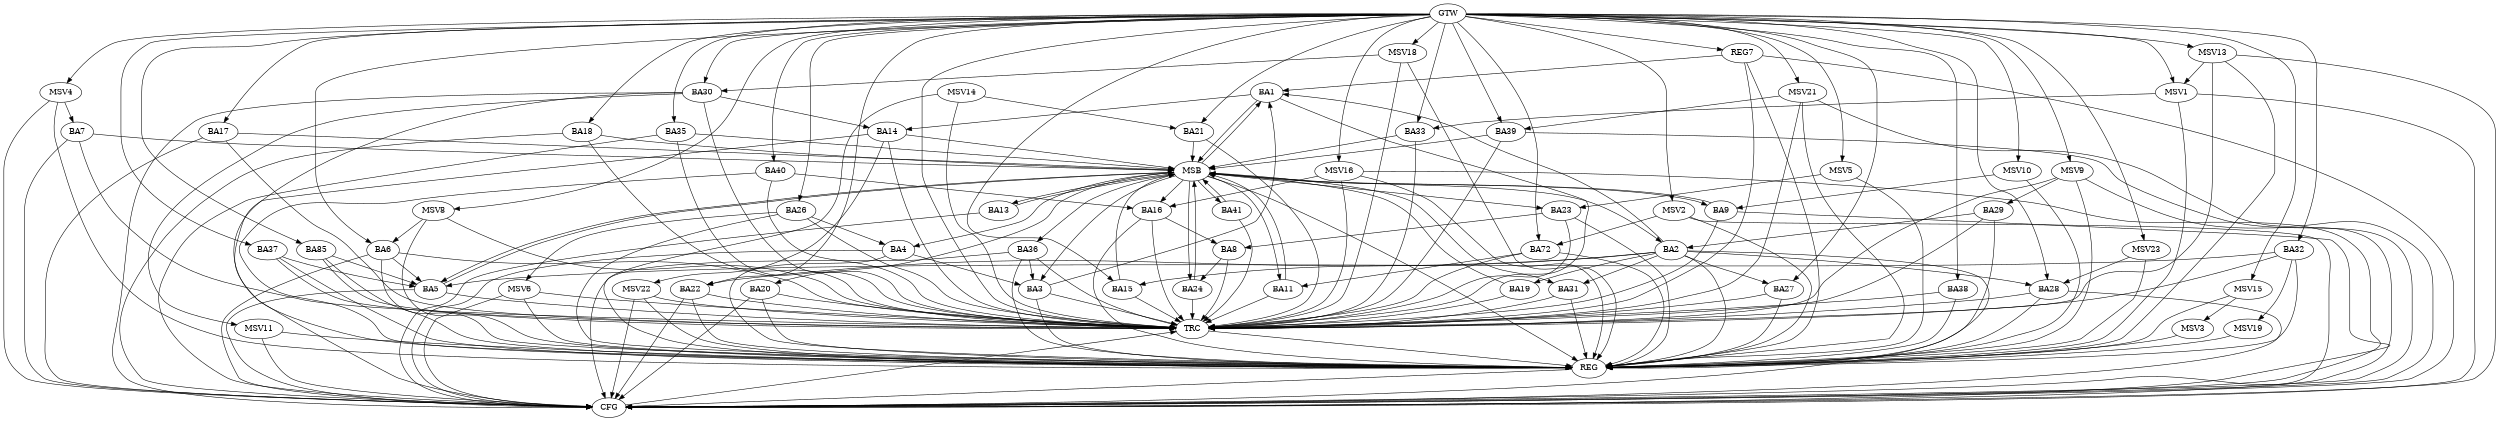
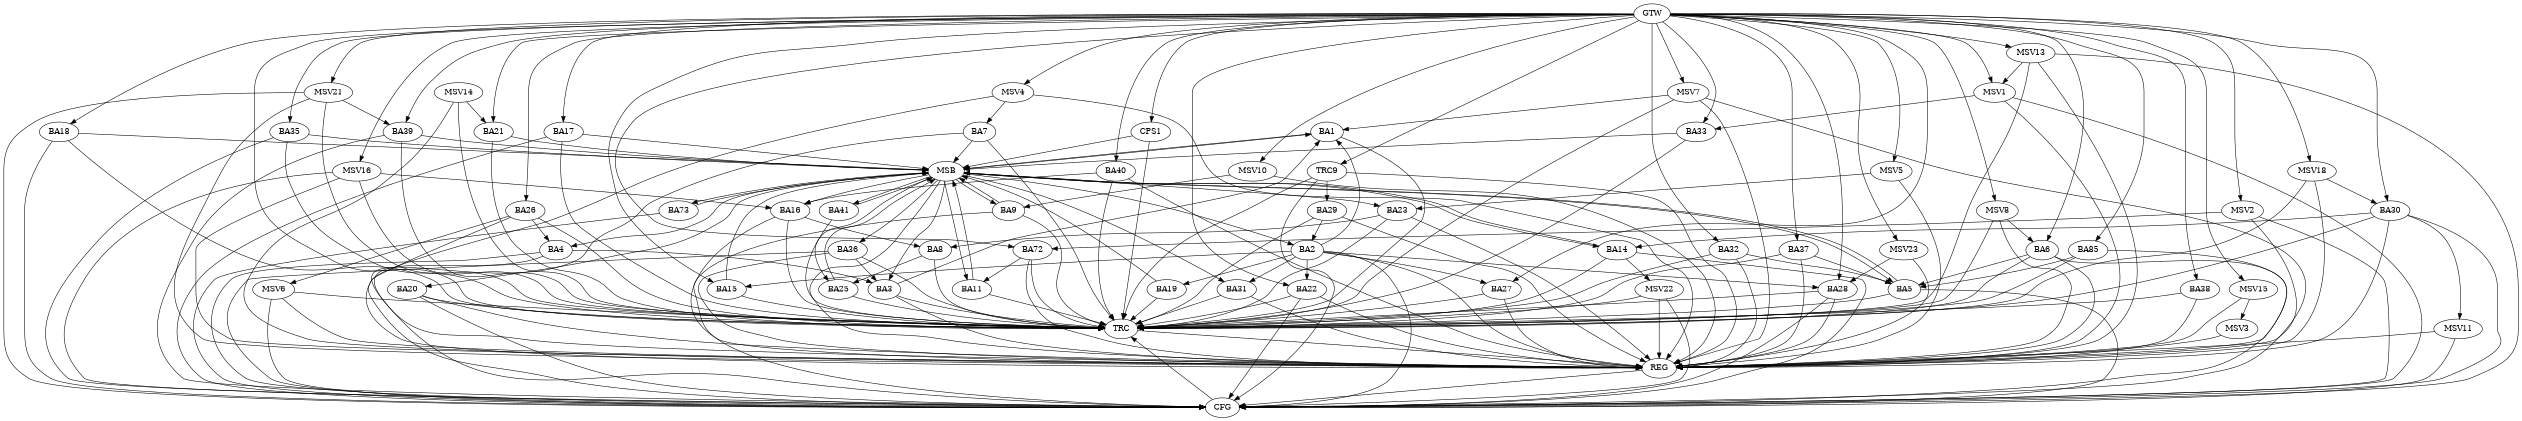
(1742, 53) -> (1688, 92)
(1098, 110) -> (1282, 184)
none -> (1151, 132)
(2072, 171) -> (1327, 171)
(999, 211) -> (679, 211)
(1192, 289) -> (838, 289)
(2248, 329) -> none
